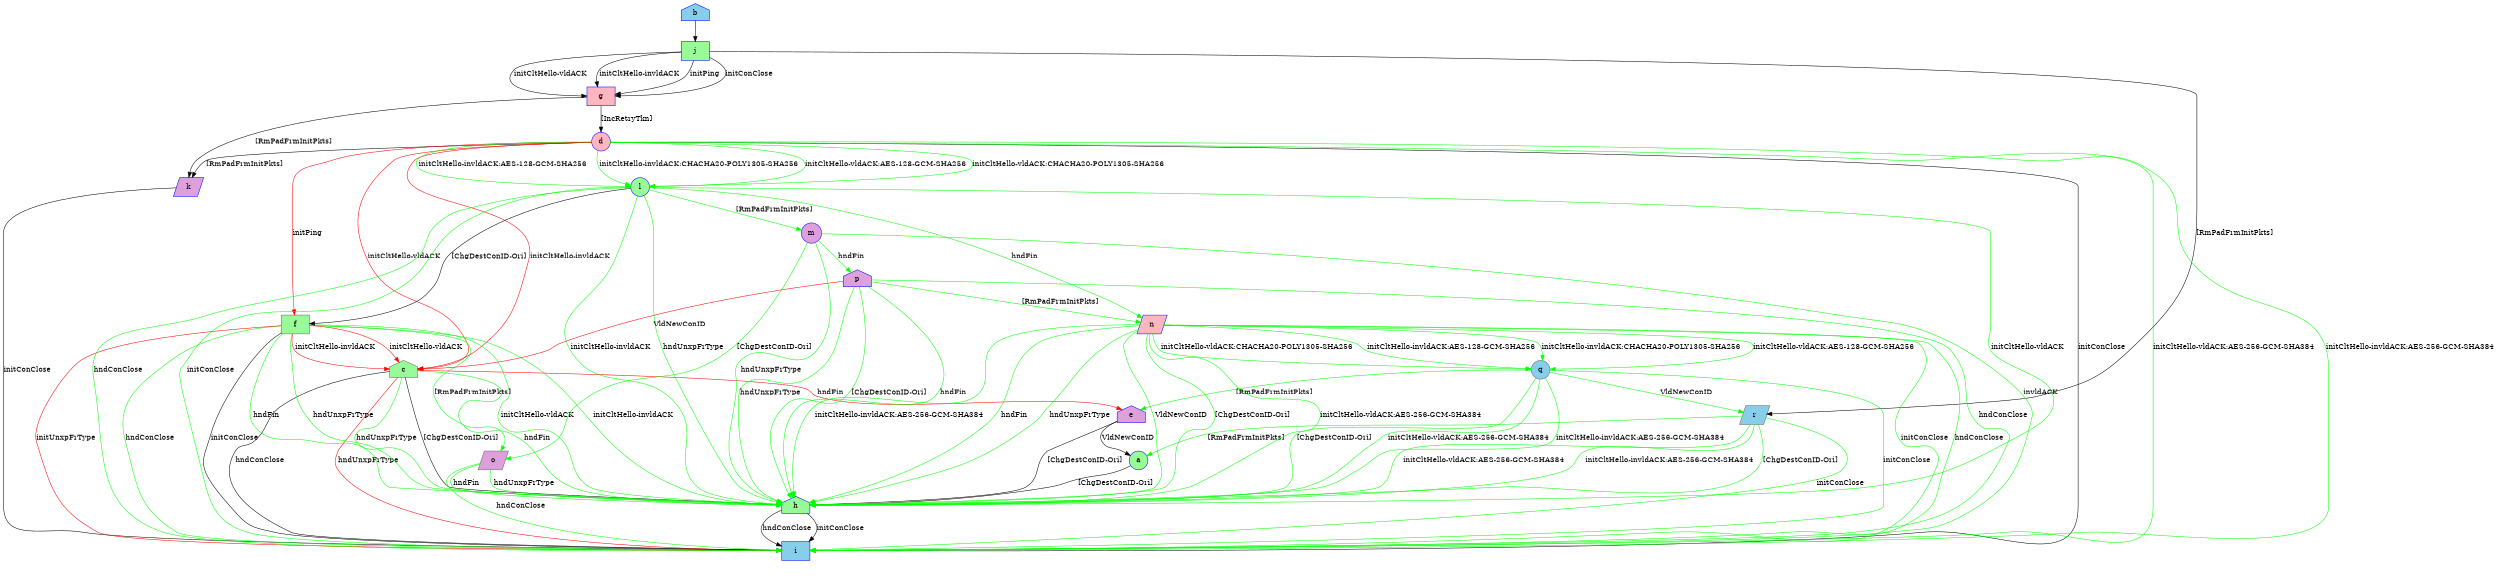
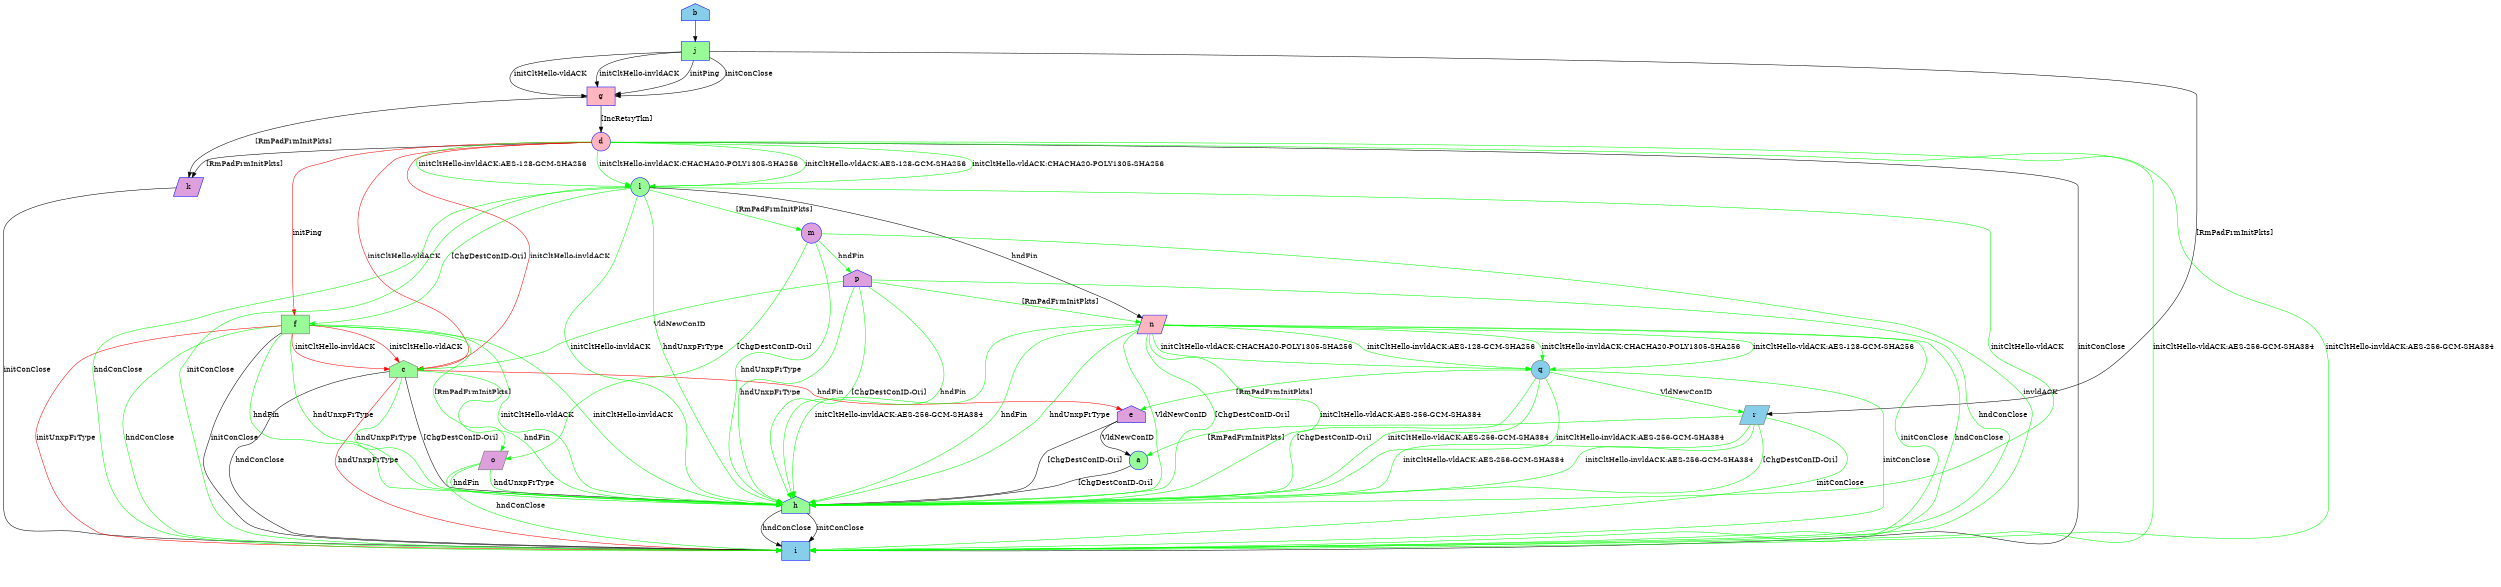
(901, 225) -> (901, 225)
(462, 245) -> (462, 245)
(631, 321) -> (631, 321)
